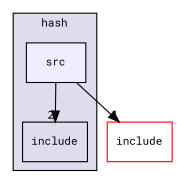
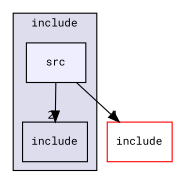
(55, 24) -> (55, 24)
